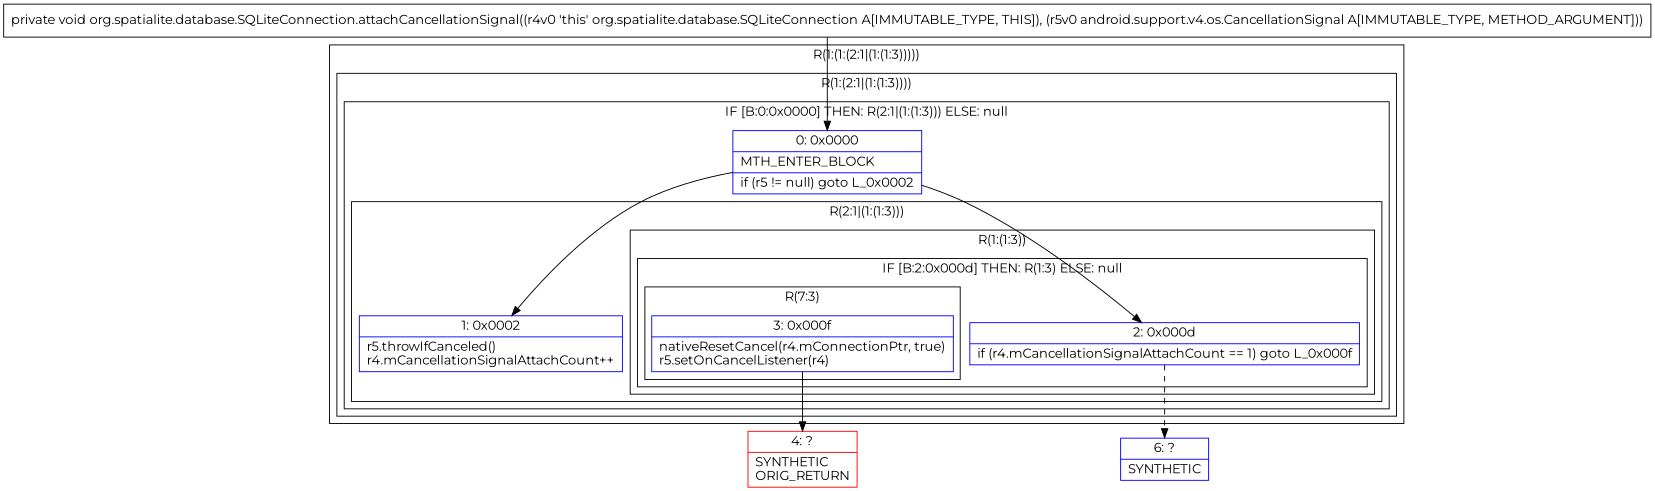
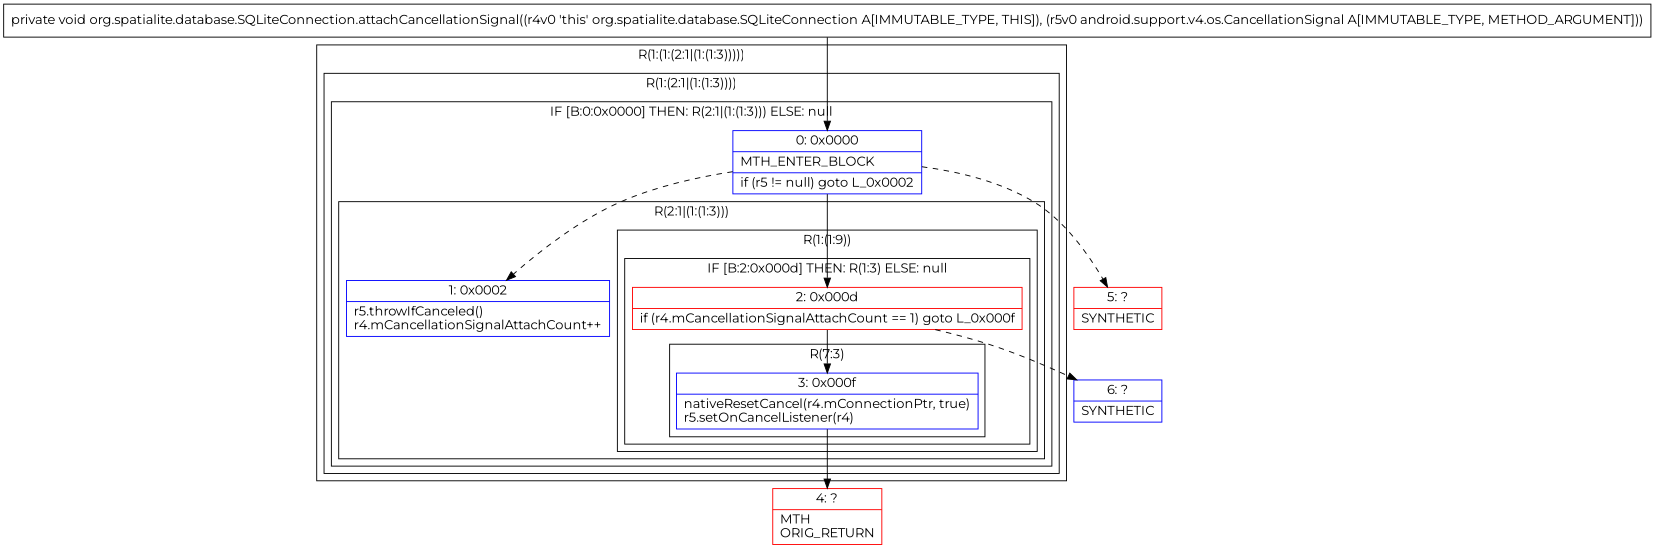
(612, 219) -> (609, 207)
(1002, 241) -> (827, 241)
none -> (1118, 308)
(1165, 344) -> (827, 308)
none -> (827, 350)
(792, 462) -> (796, 520)
